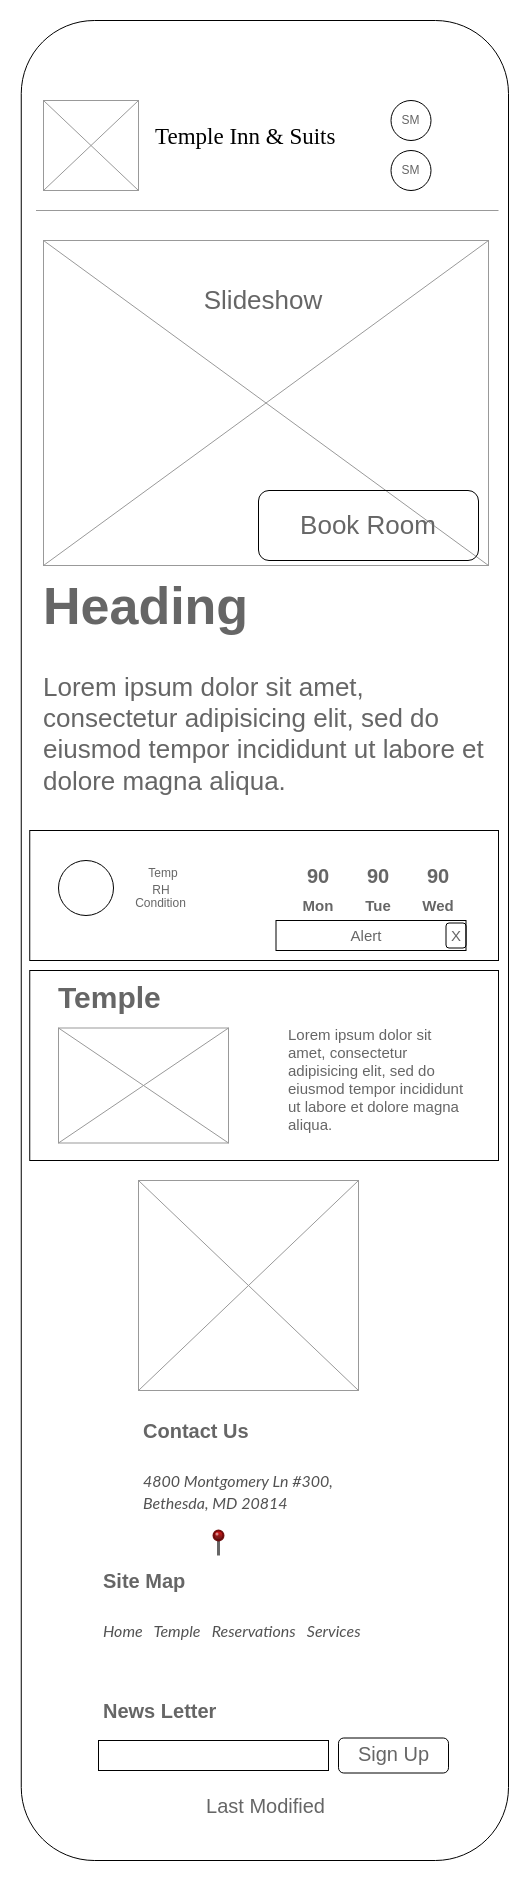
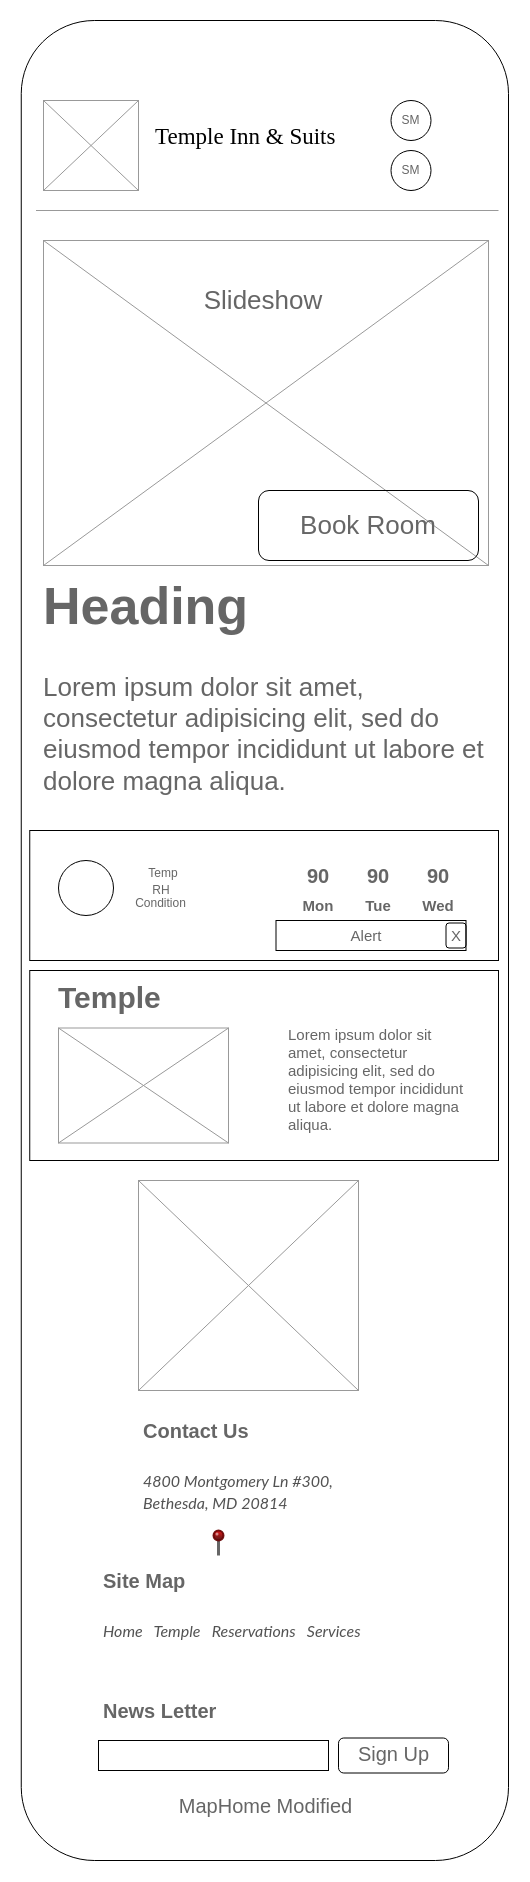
(266, 1806) -> (266, 1806)
